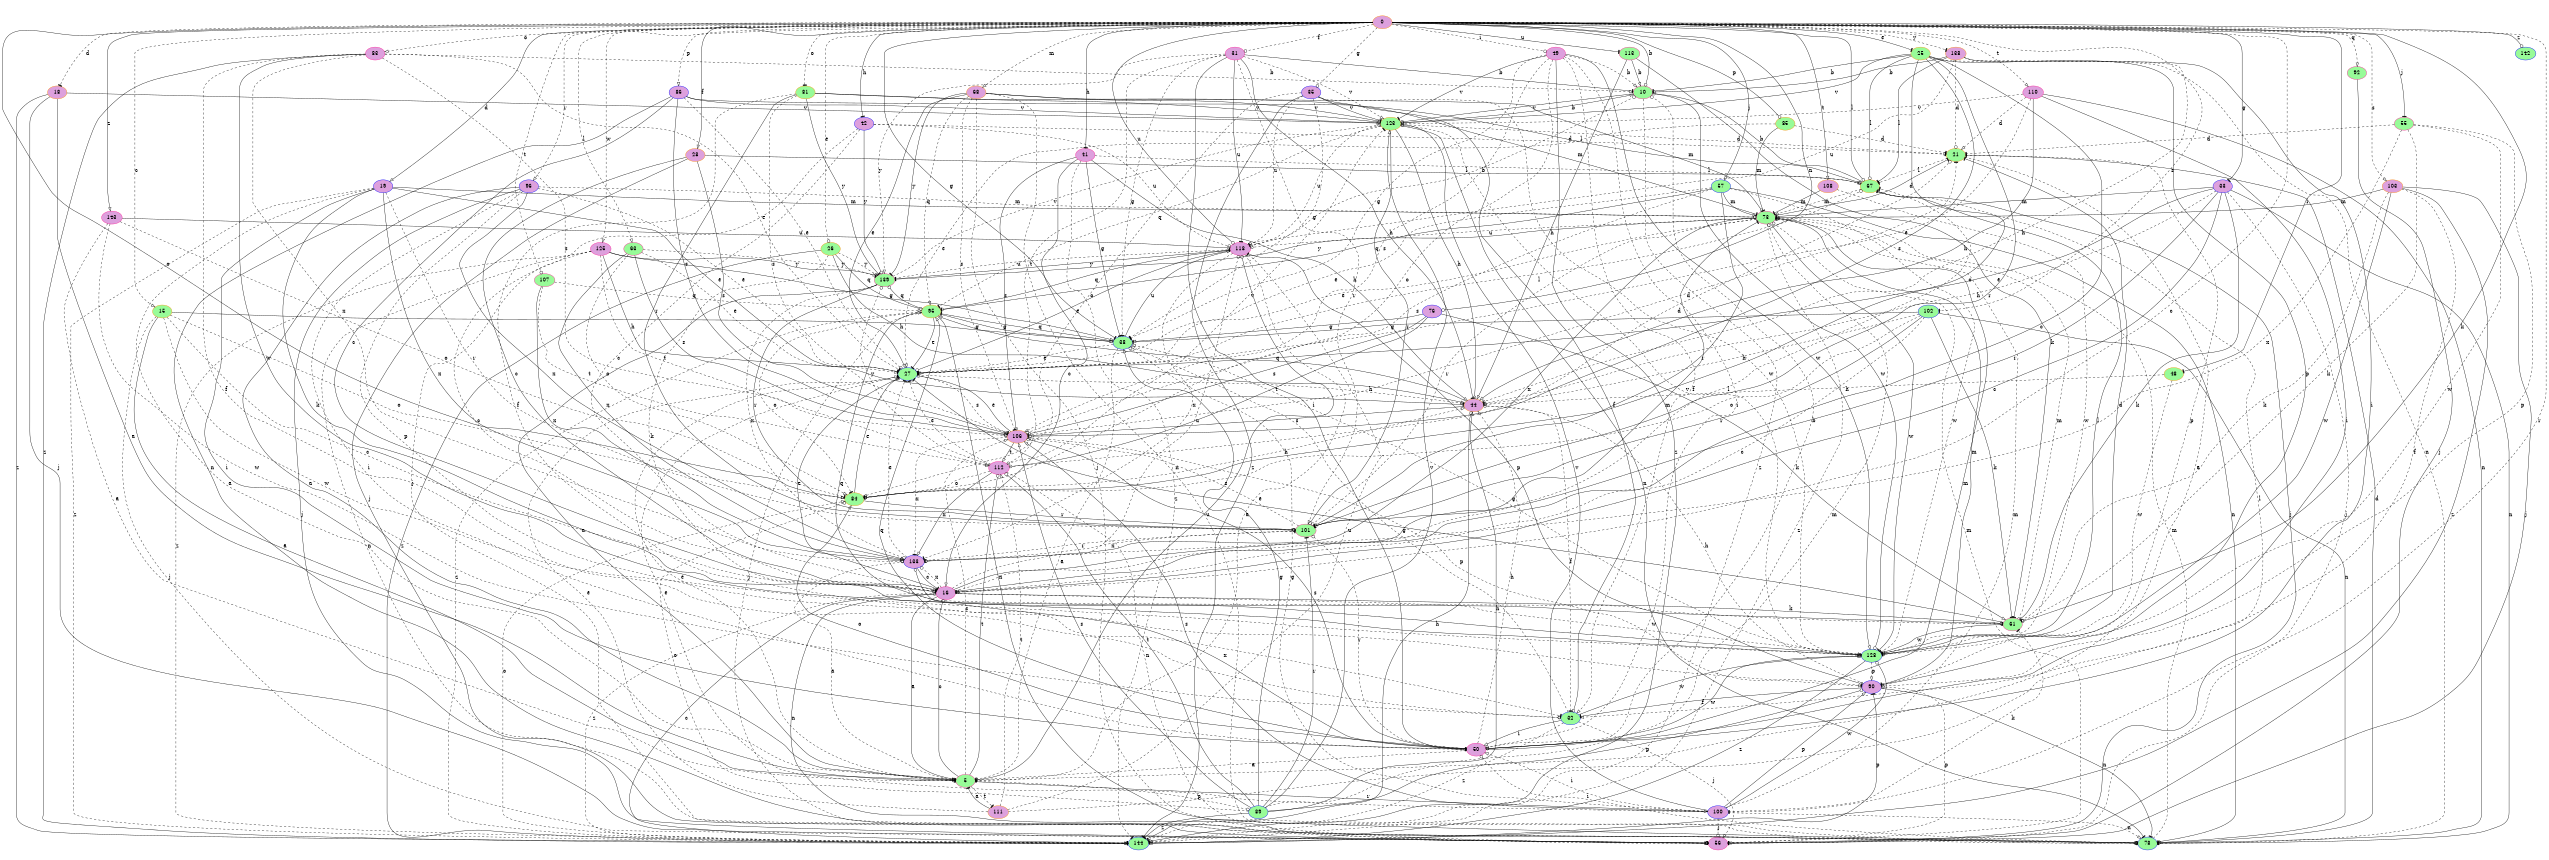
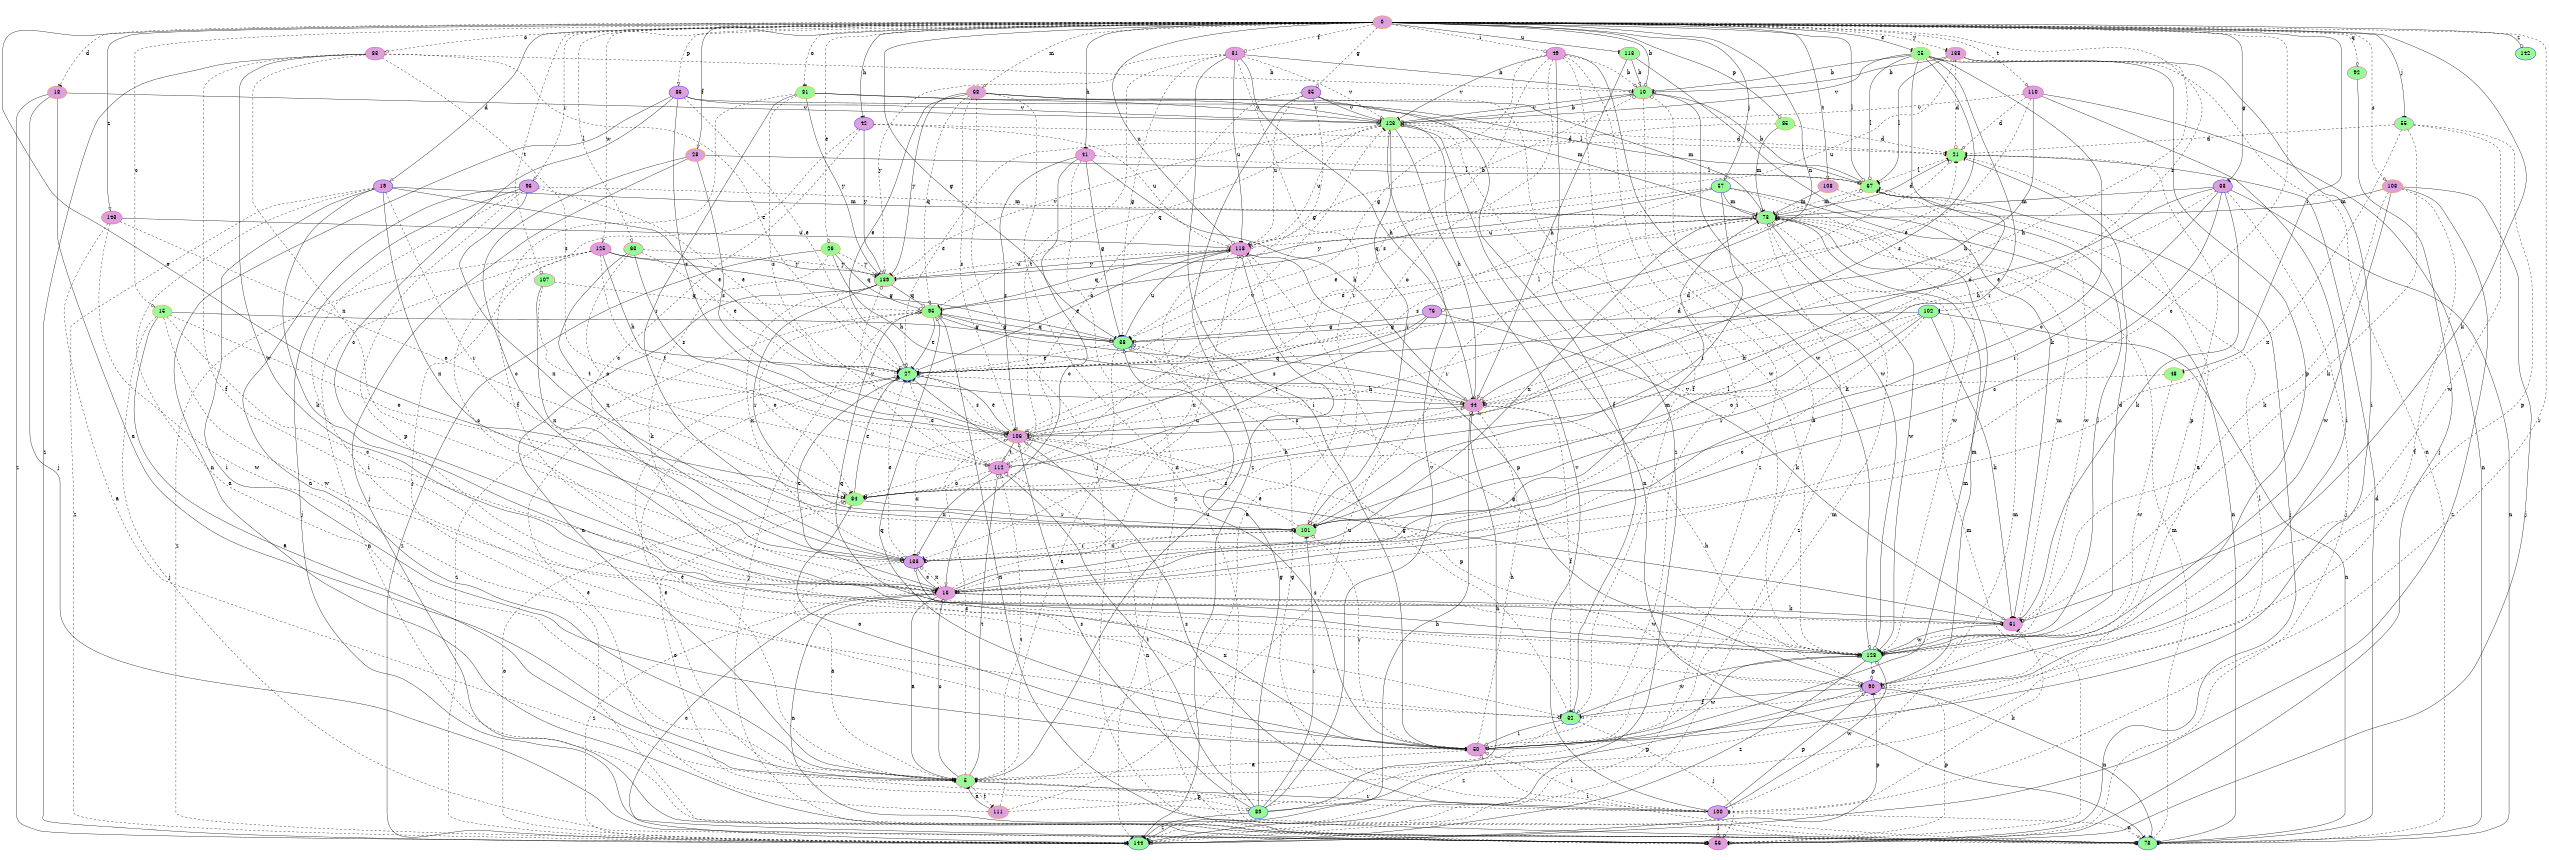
(899, 297) -> (907, 295)
(2013, 624) -> (2013, 624)
